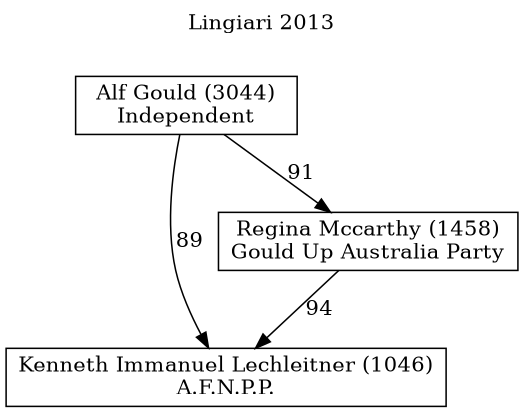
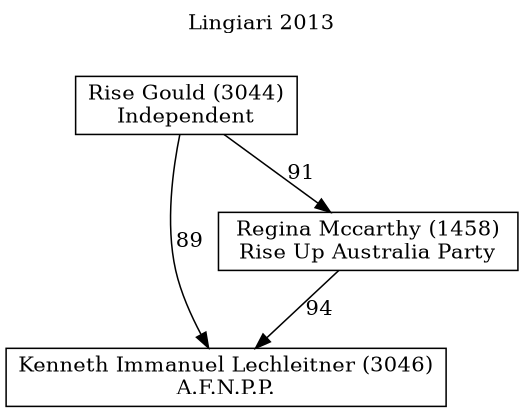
(186, 105) -> (186, 105)
(368, 241) -> (368, 241)
(226, 377) -> (226, 377)
